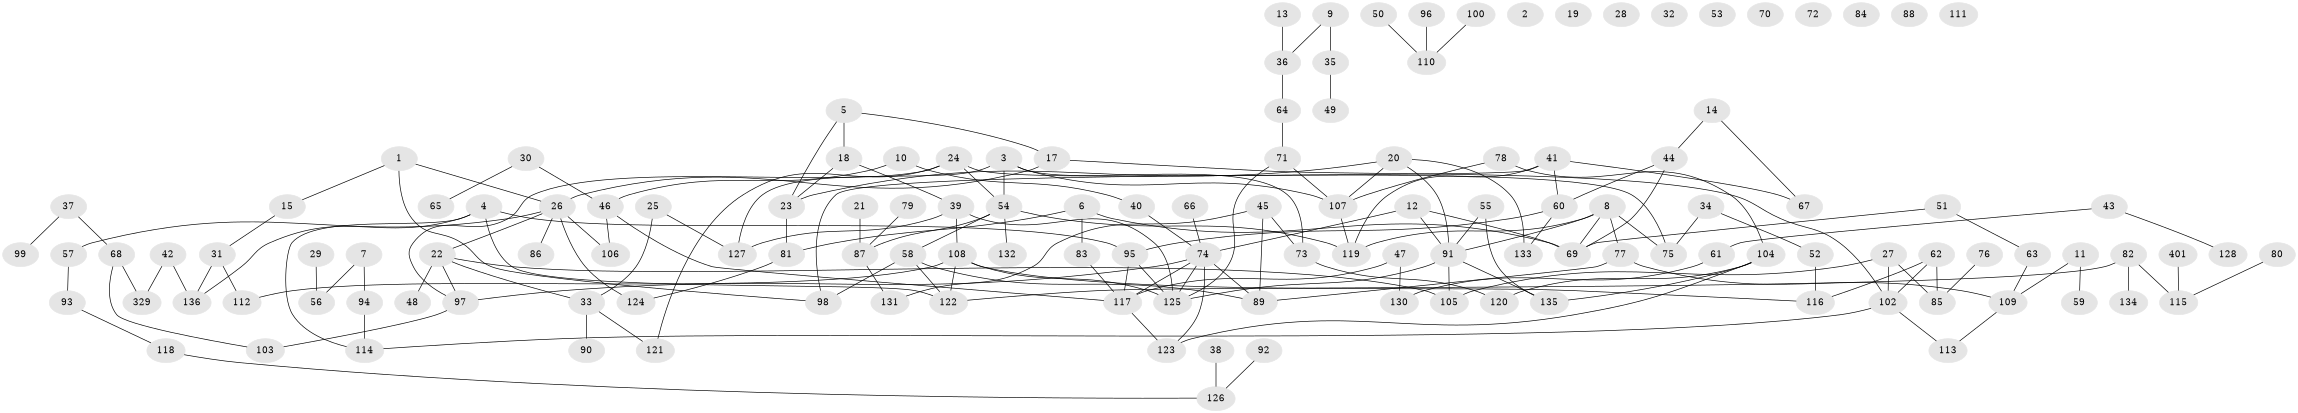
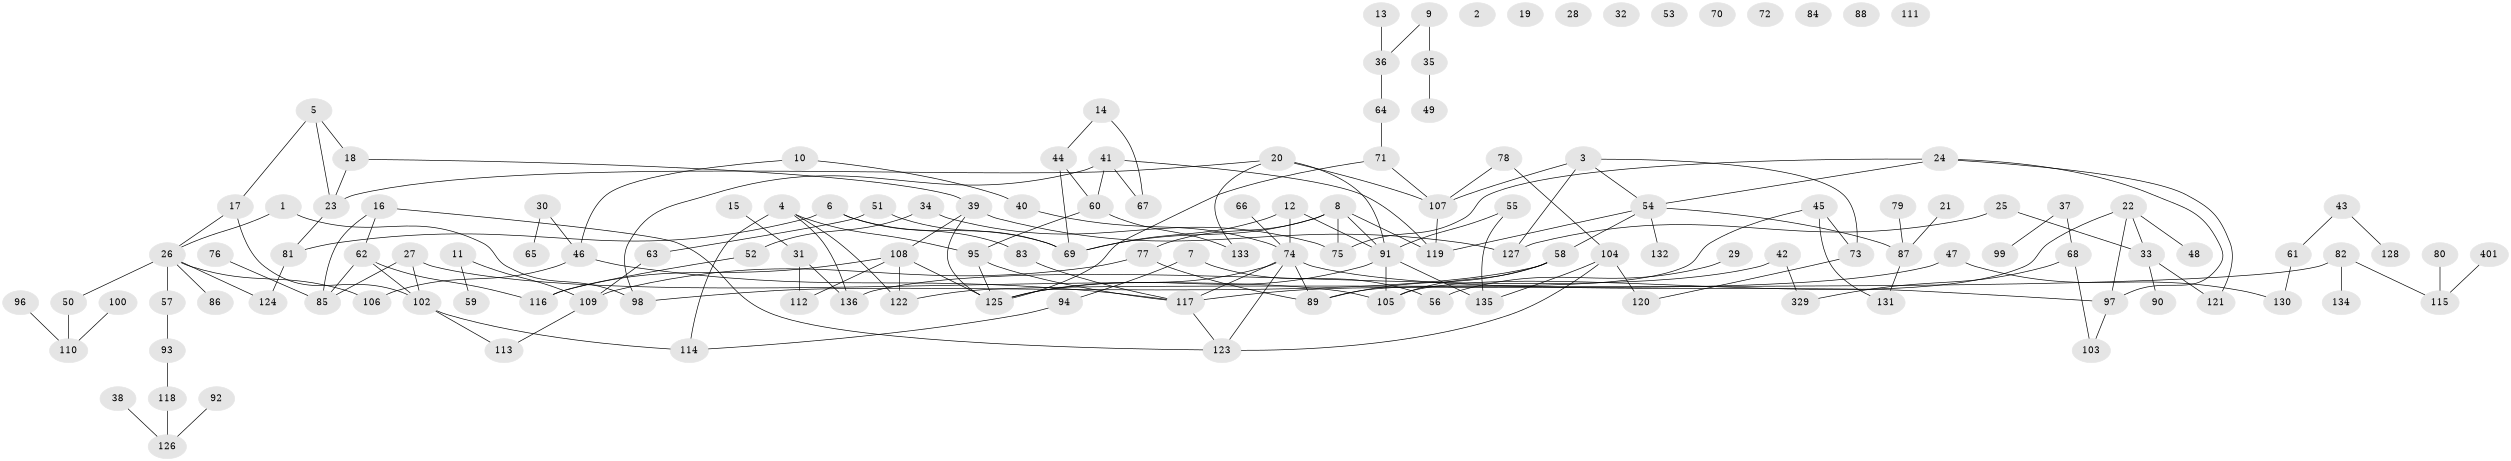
(343, 183) -> none
none -> (379, 207)
(498, 231) -> (118, 279)
(928, 279) -> (1474, 279)
